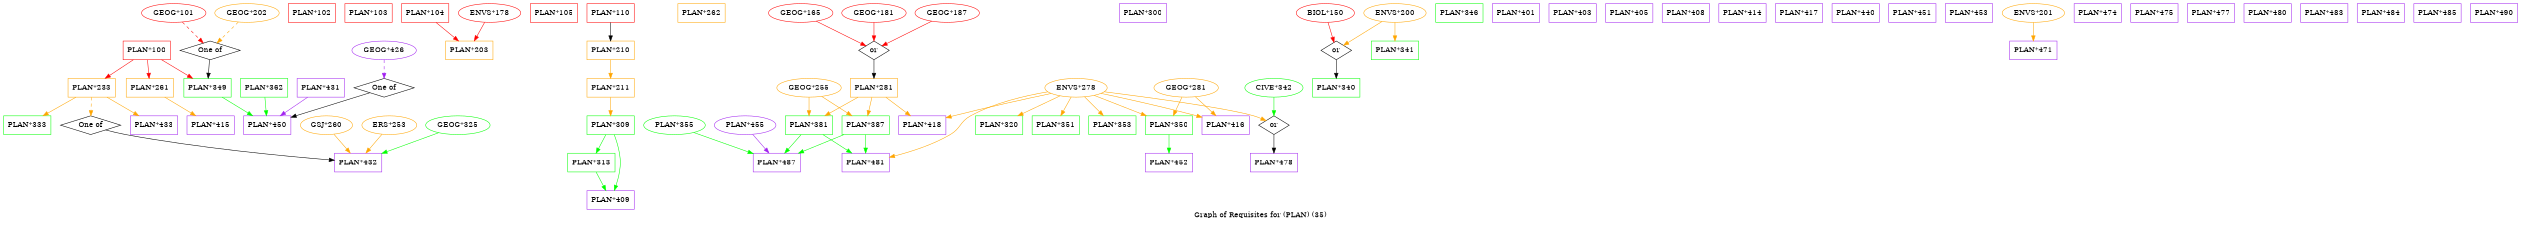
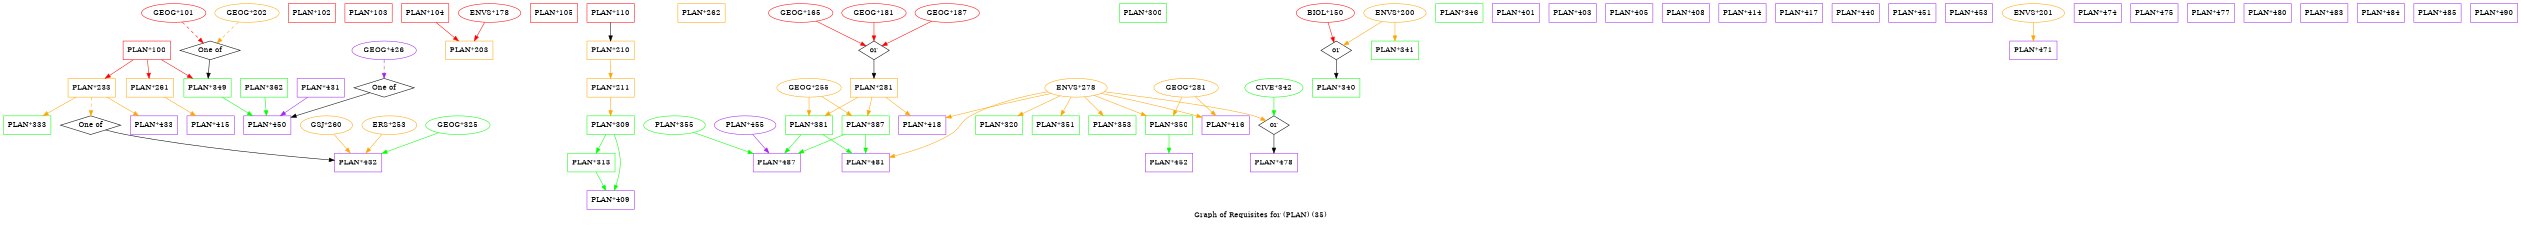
(1143, 13) -> (1143, 13)
